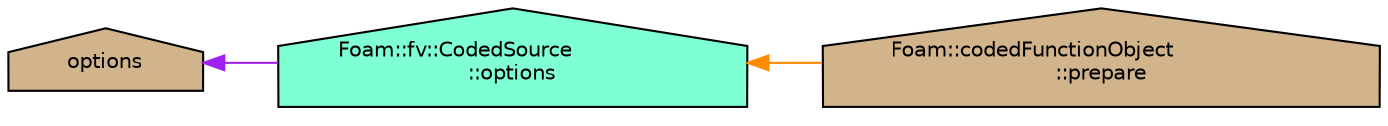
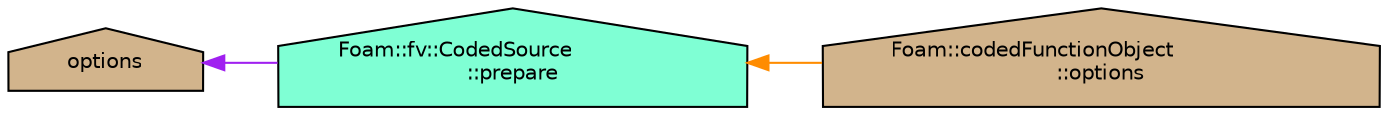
(513, 63) -> (513, 63)
(1101, 63) -> (1101, 63)
